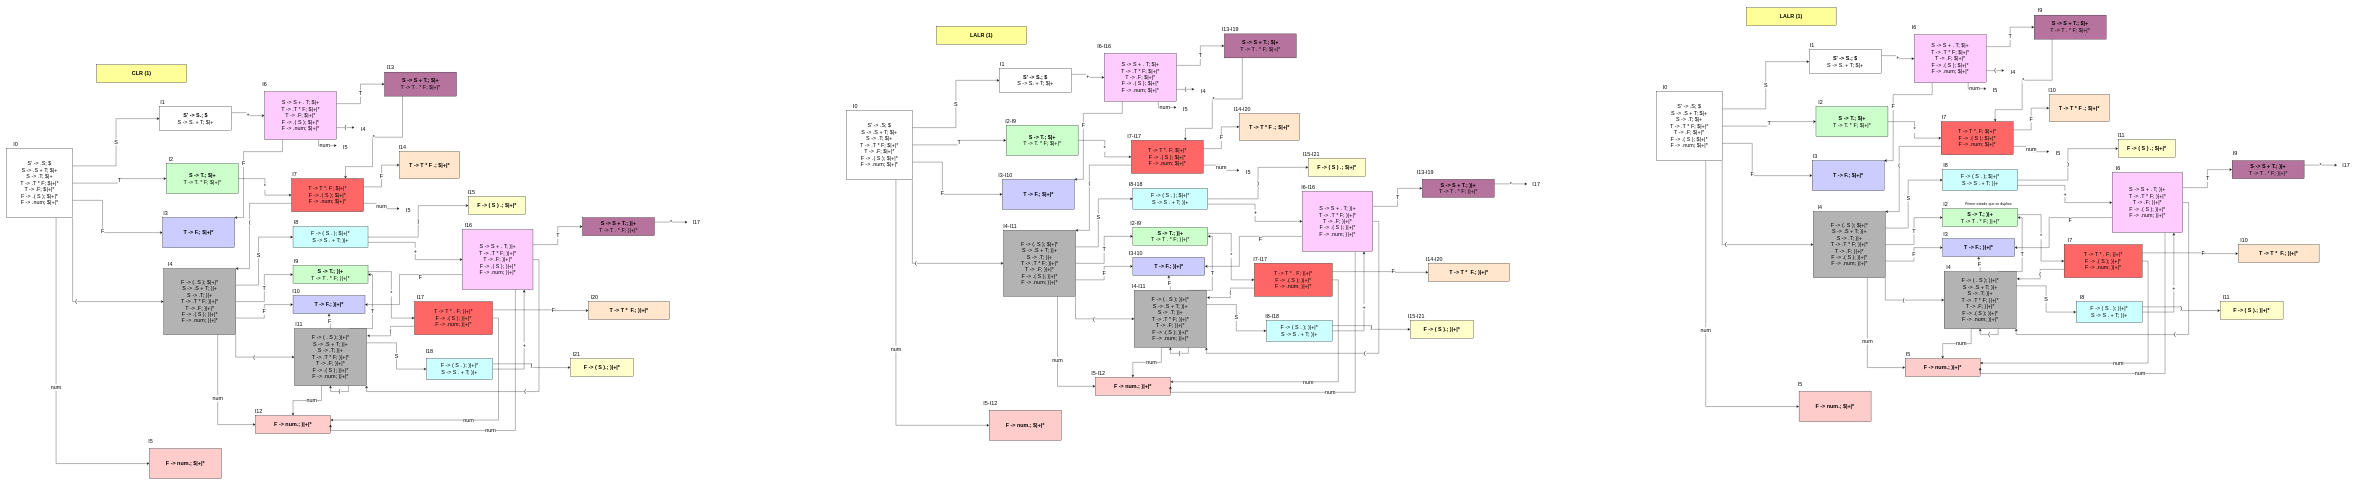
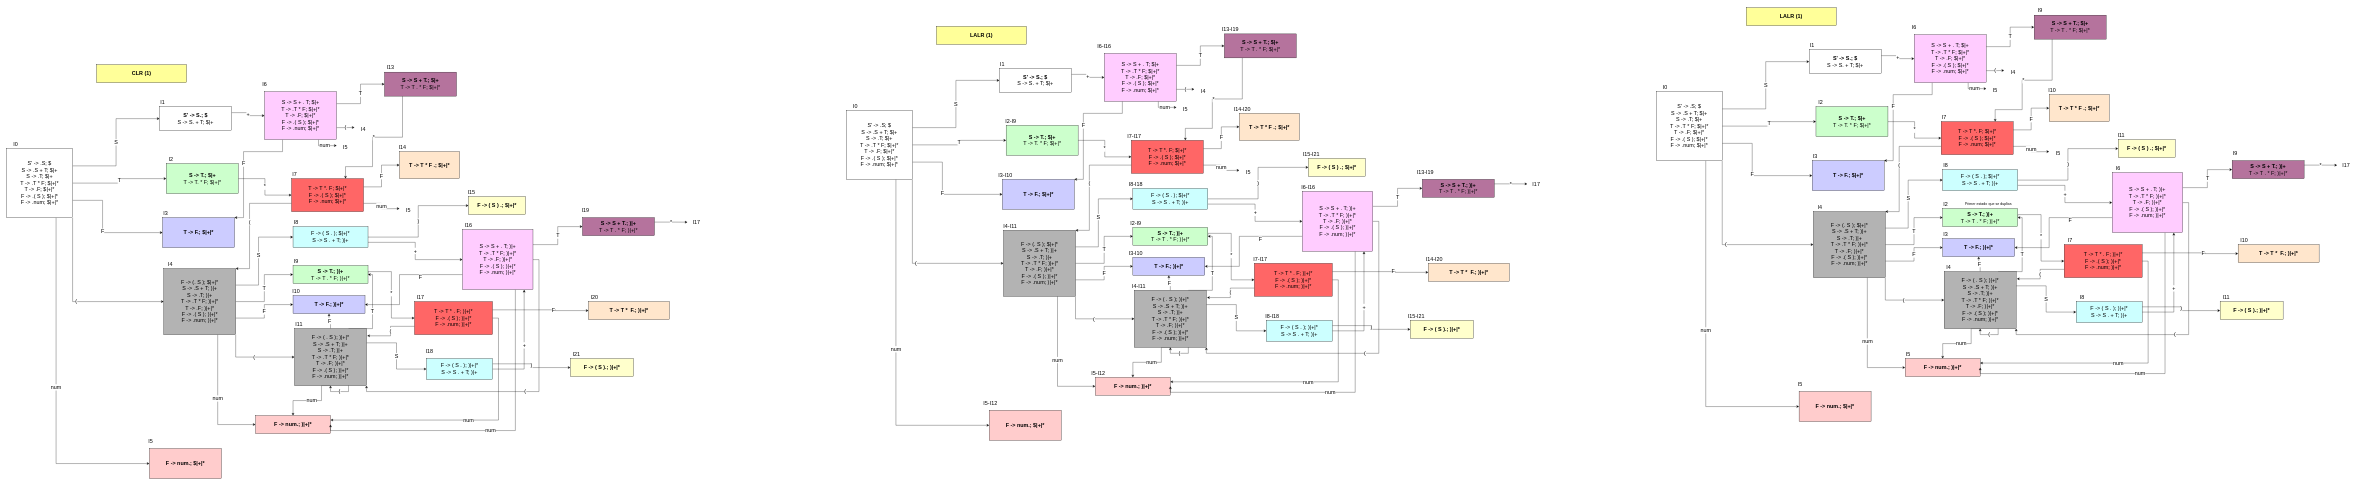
none -> (585, 210)
(258, 411) -> none
